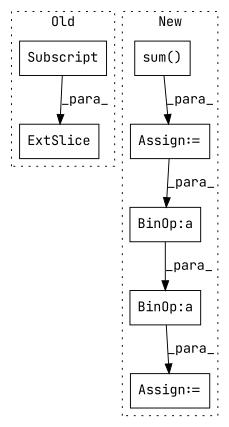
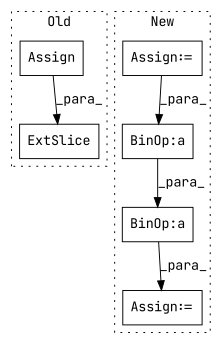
(63, 58) -> (52, 58)
(162, 58) -> none
